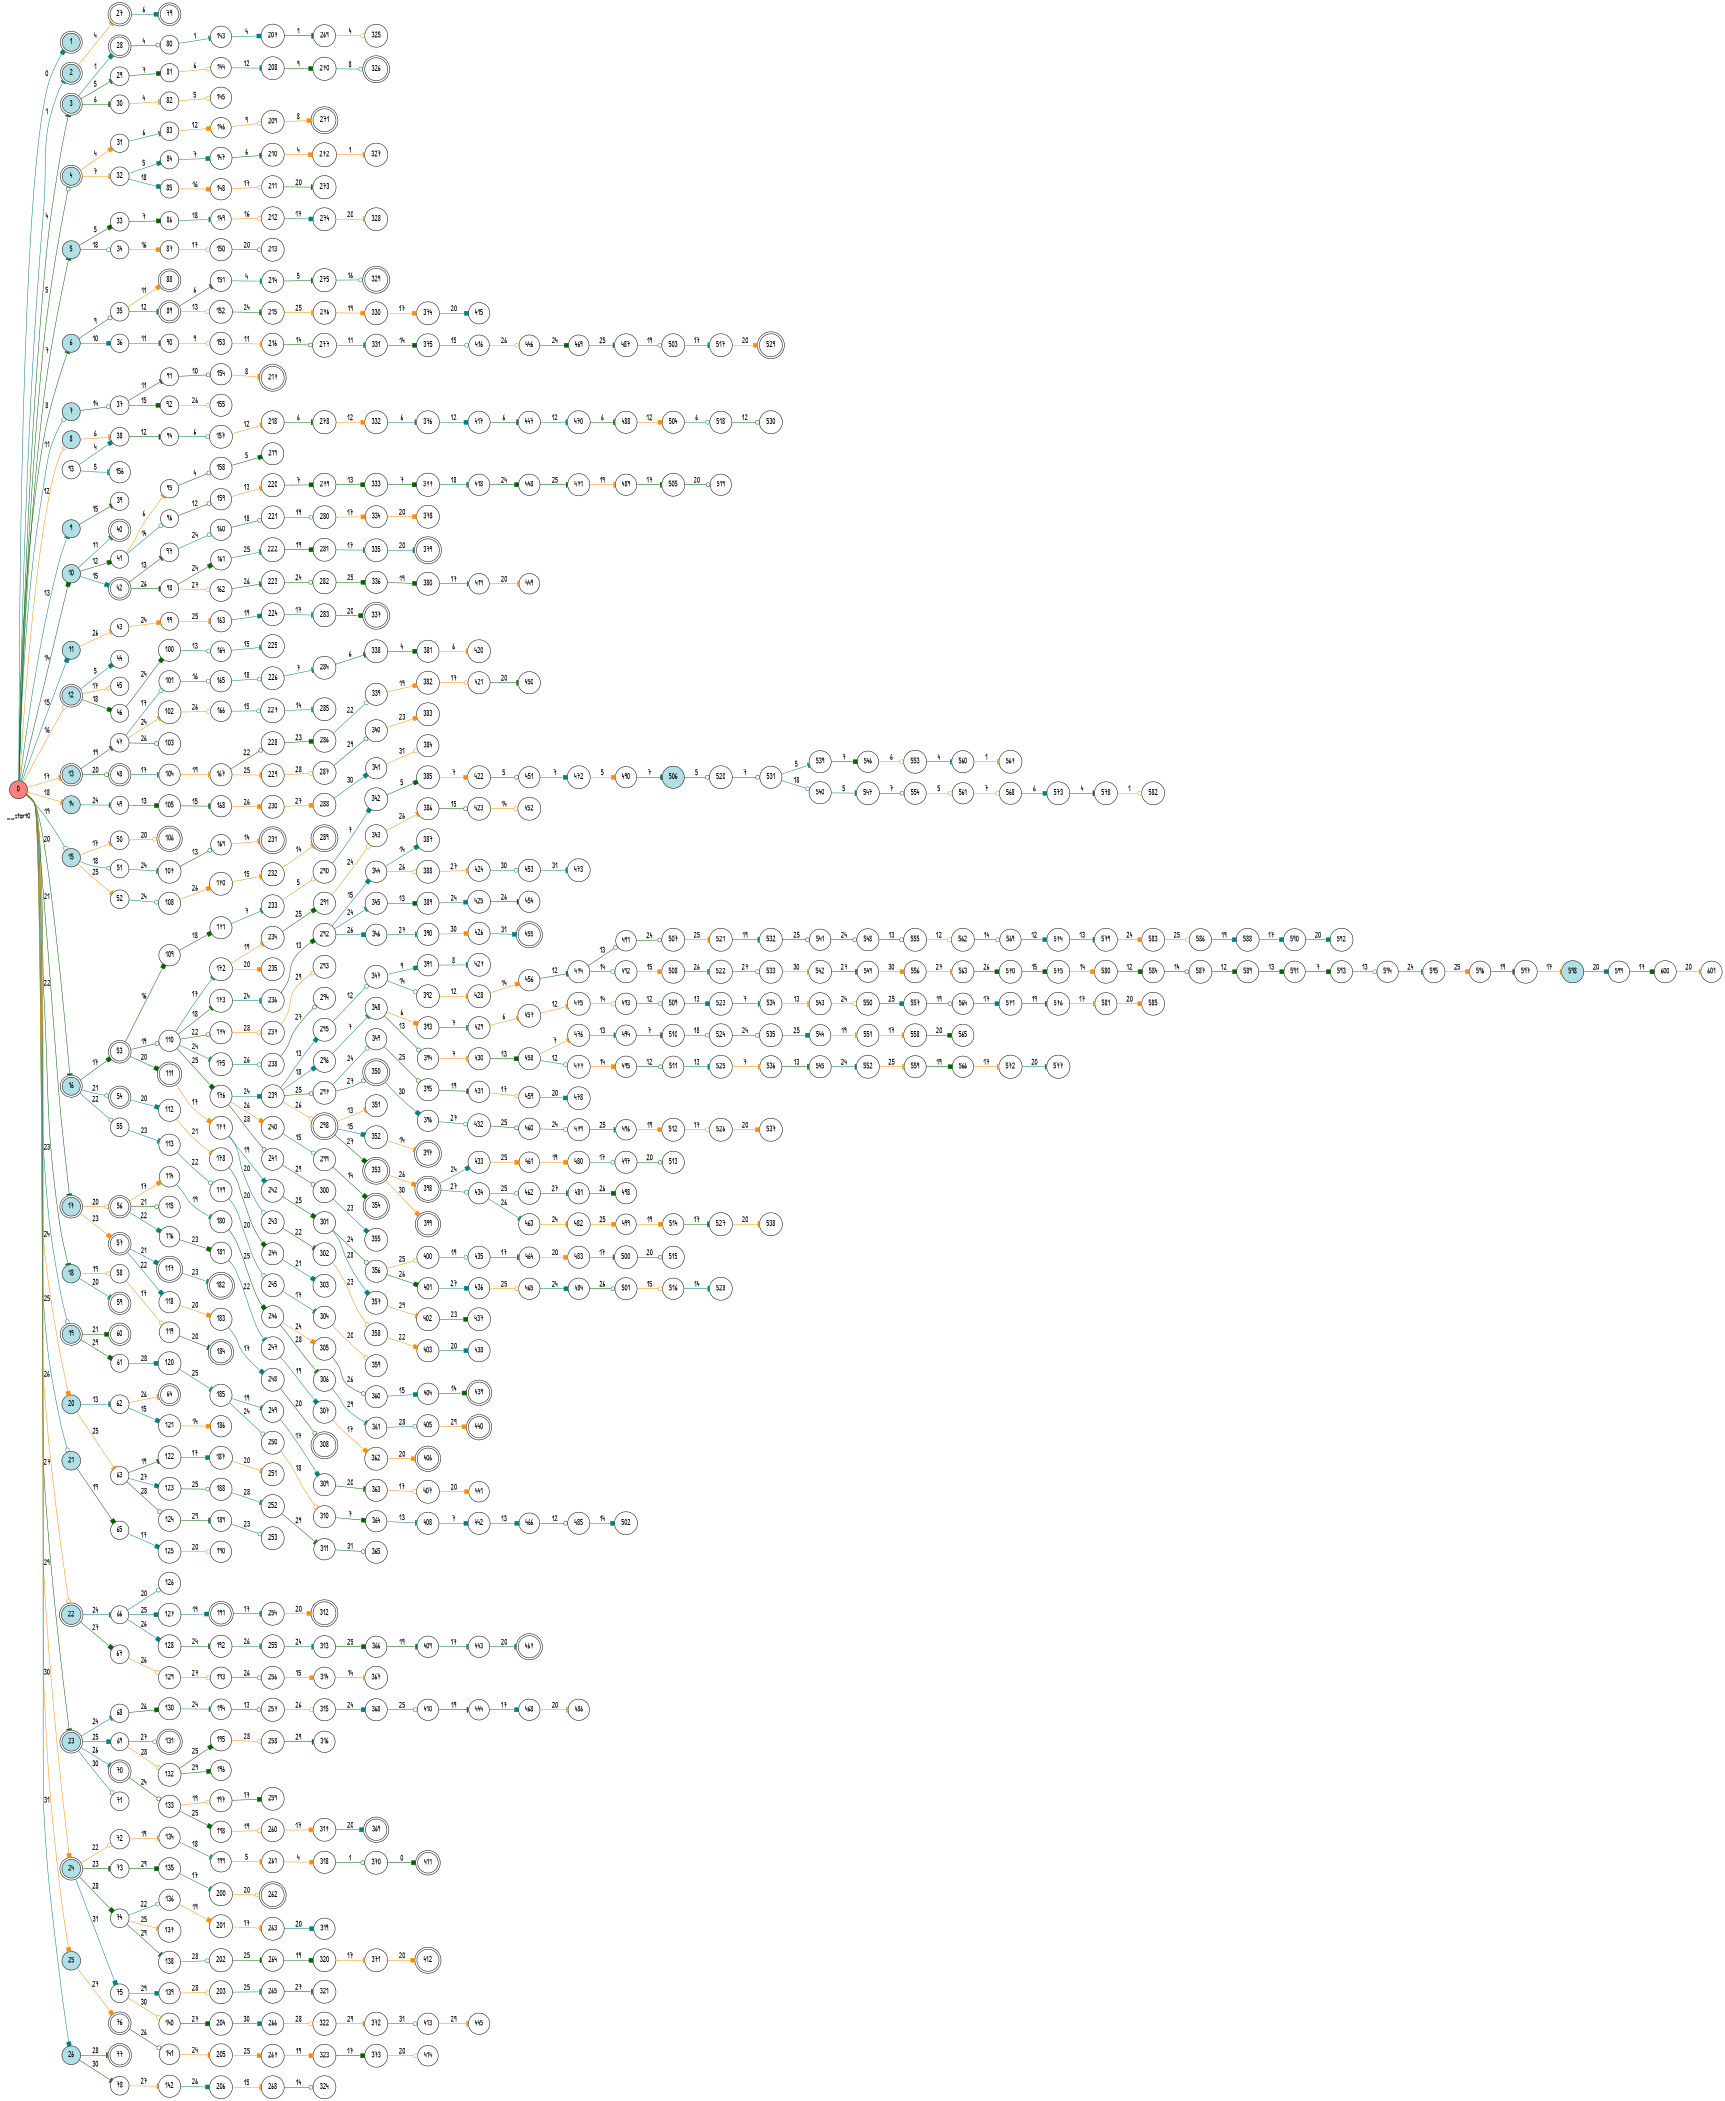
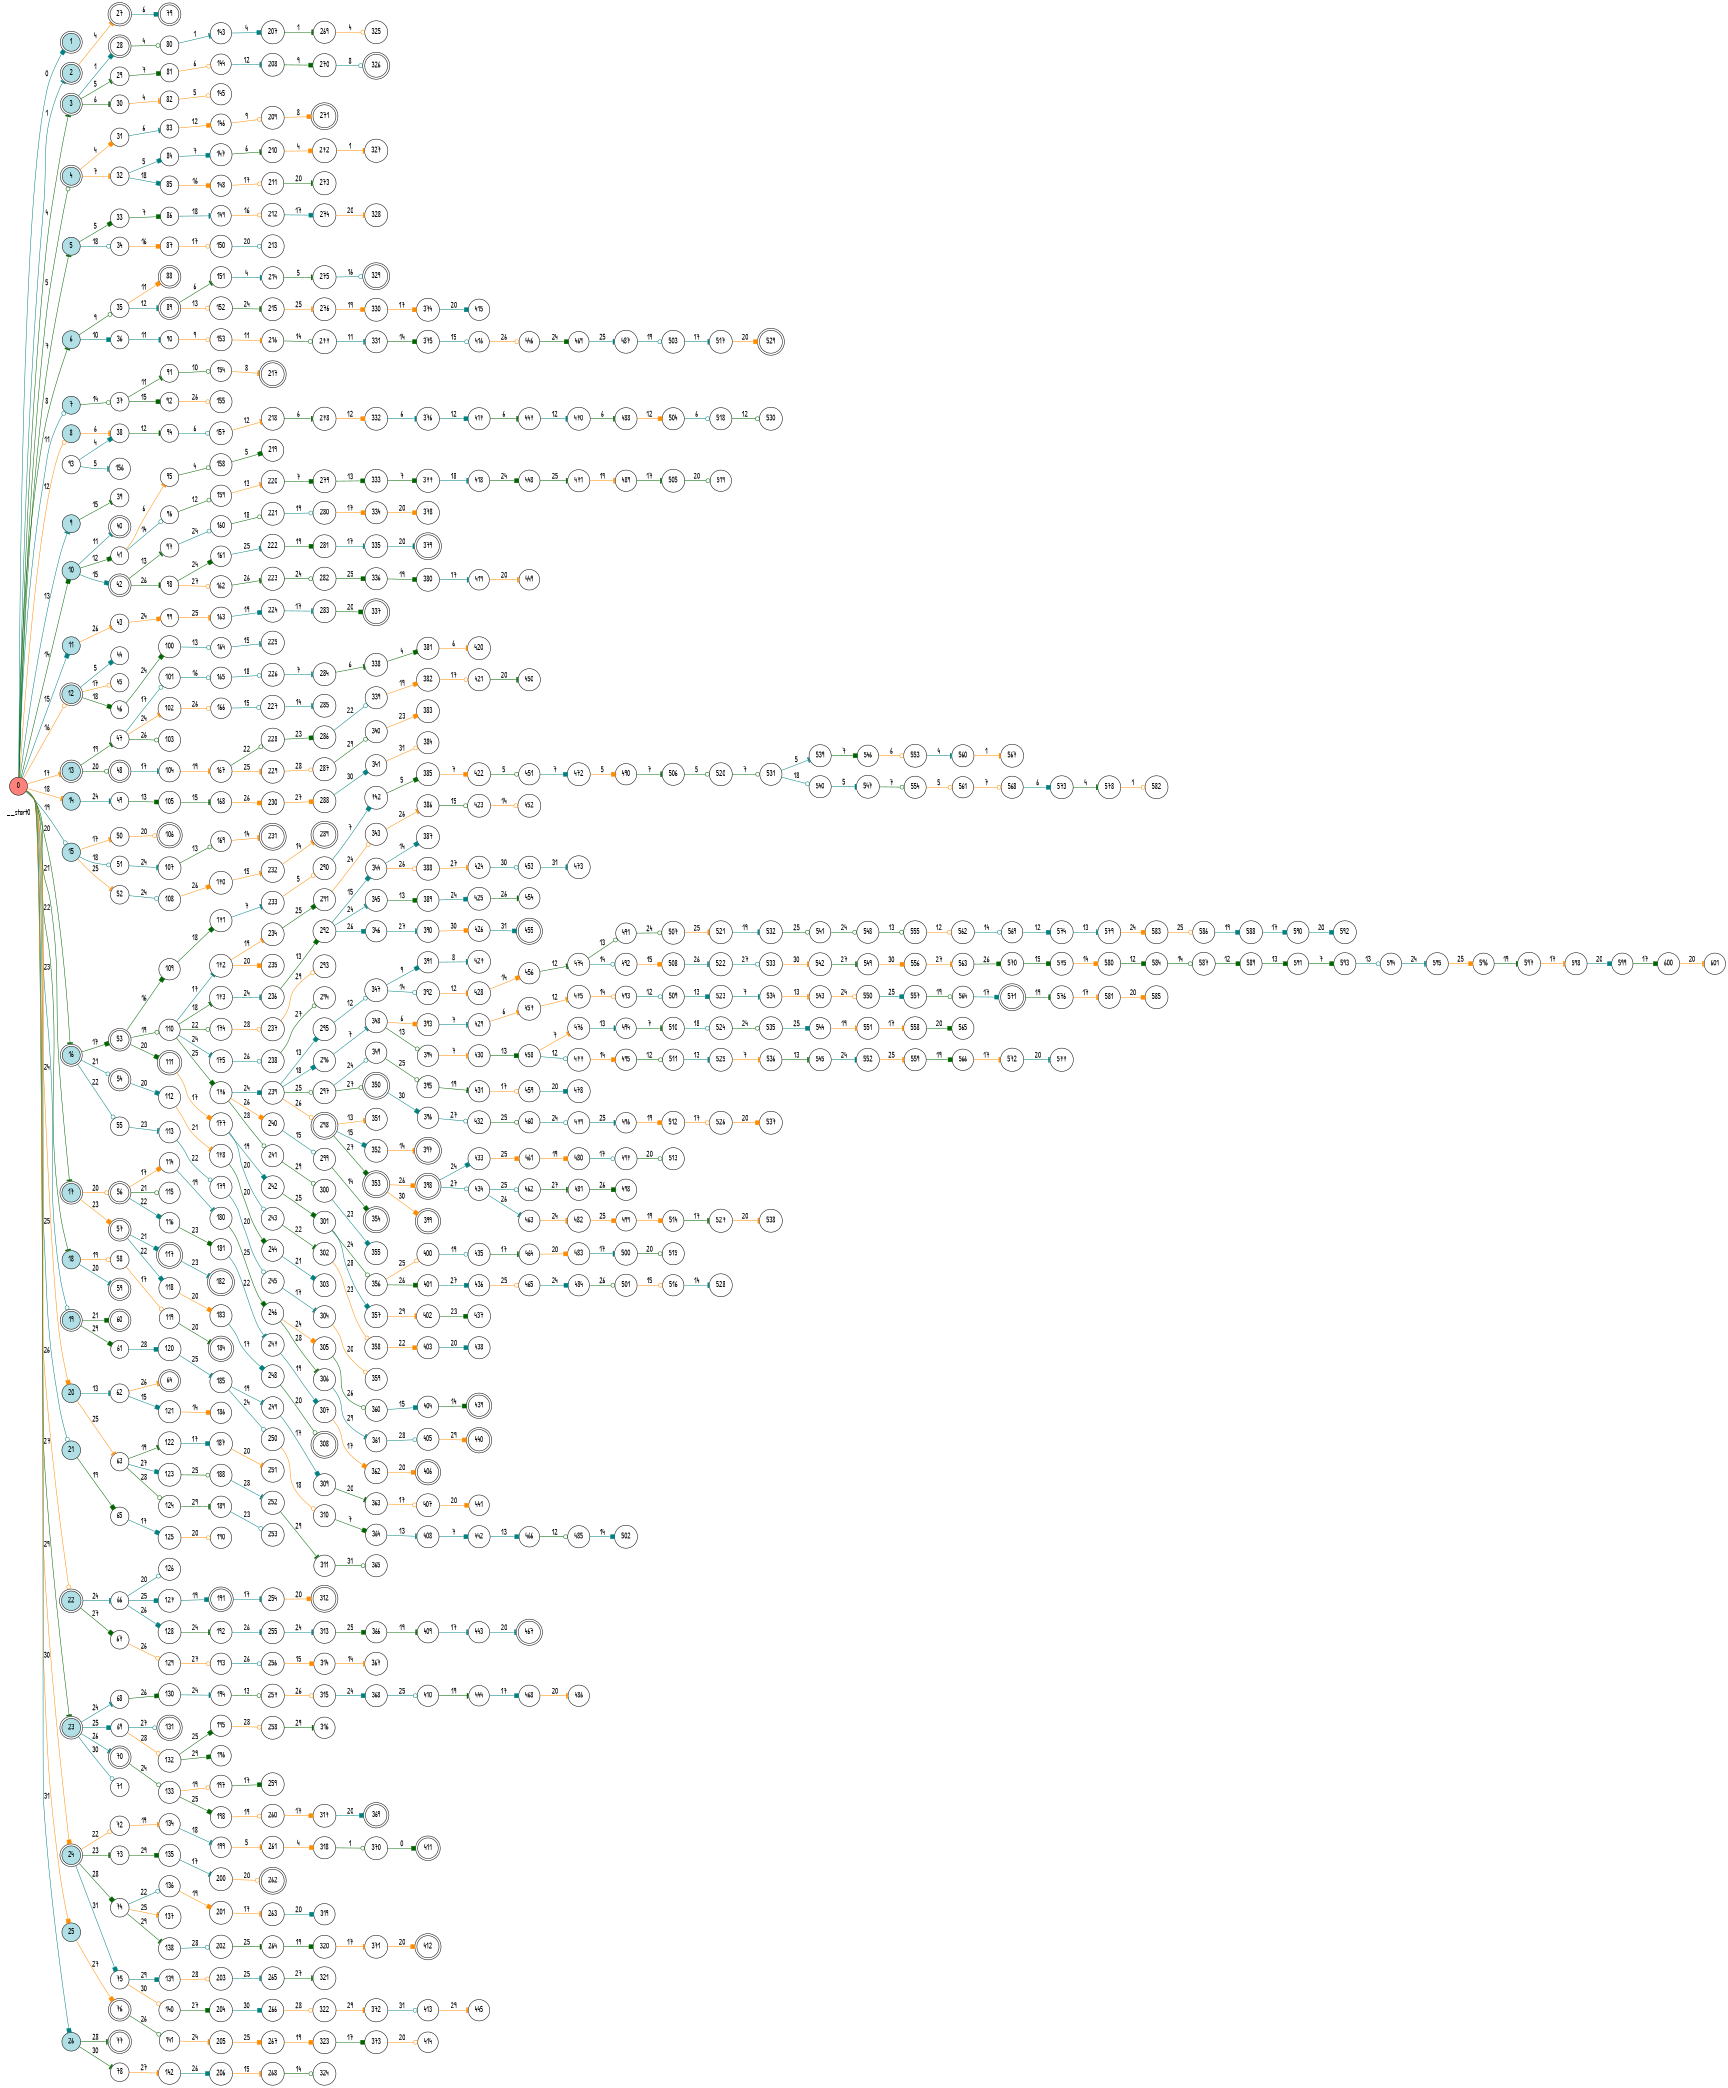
(673, 777) -> (673, 774)
(376, 799) -> (376, 798)
(1573, 972) -> (1576, 964)
(1010, 1004) -> (1012, 997)
